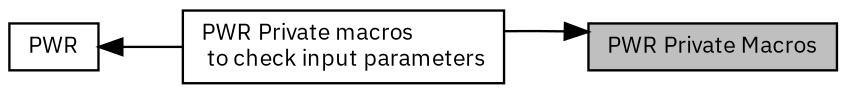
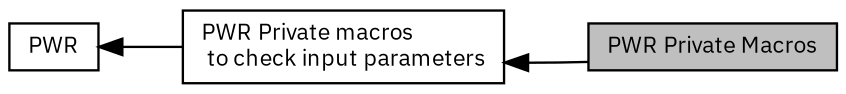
(535, 31) -> (558, 63)
